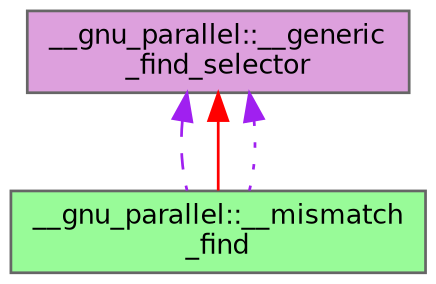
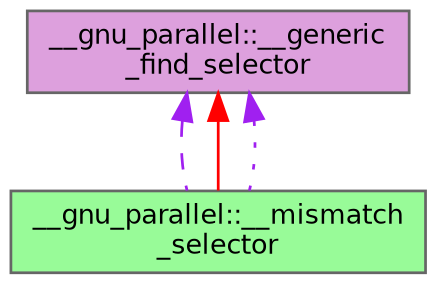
(218, 232) -> (218, 232)
